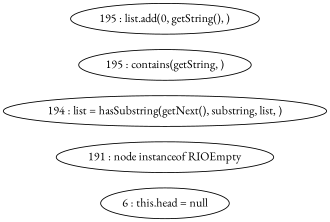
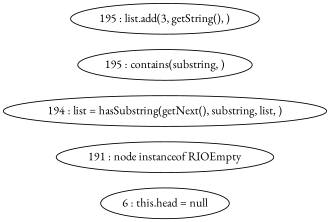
(165, 19) -> (165, 19)
(165, 65) -> (165, 65)
